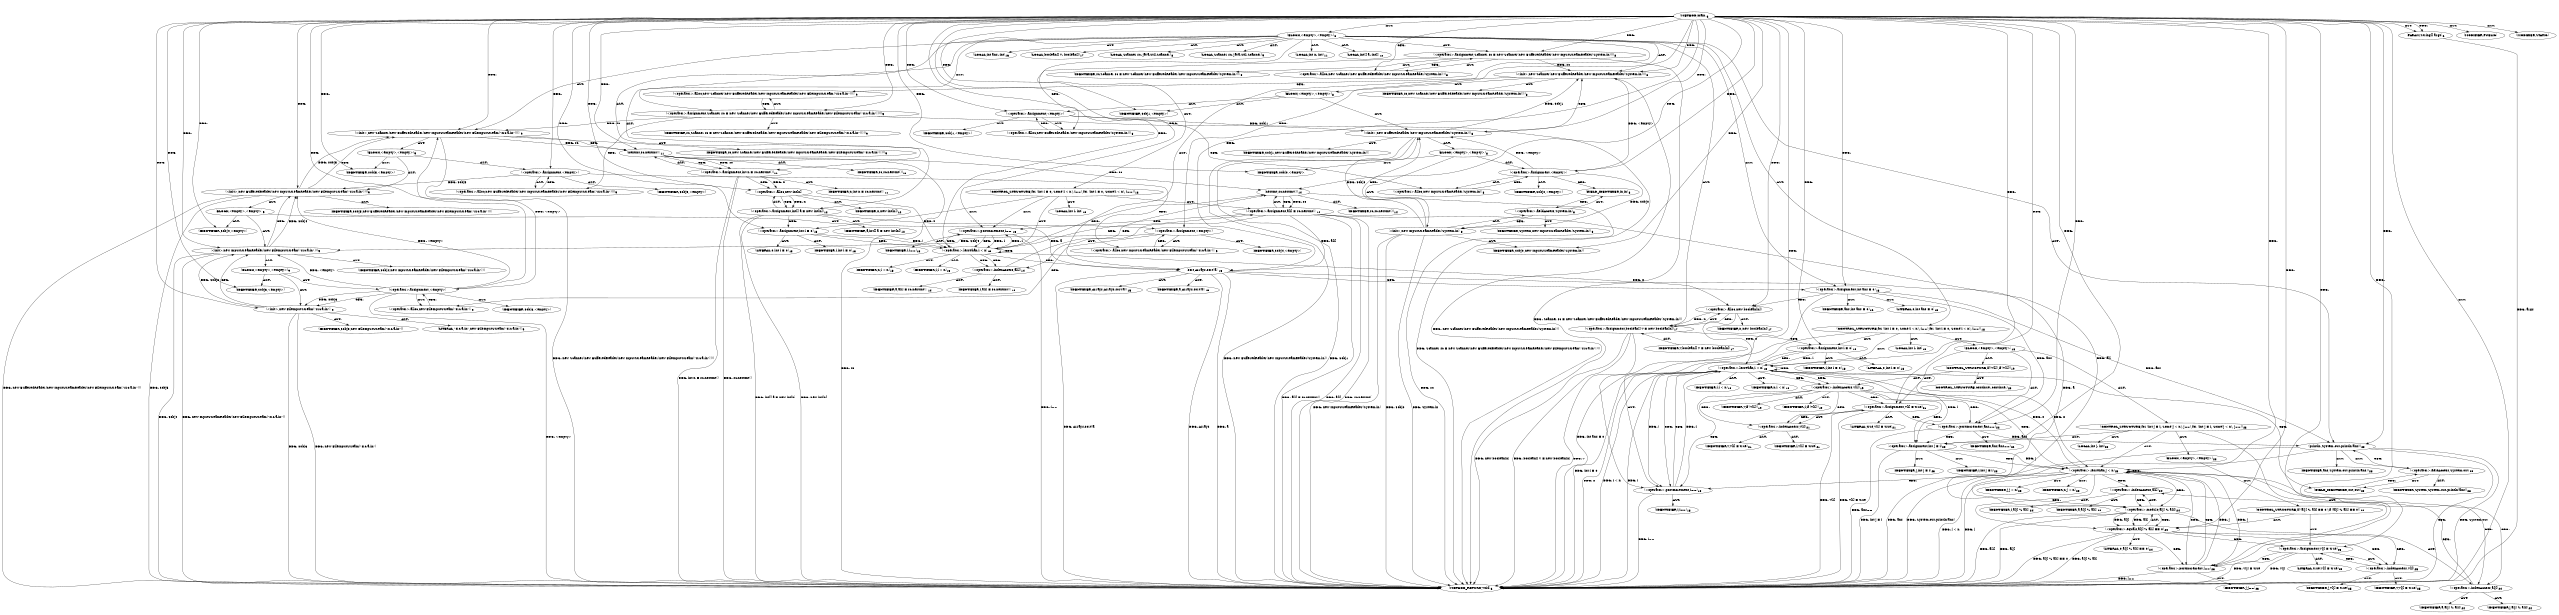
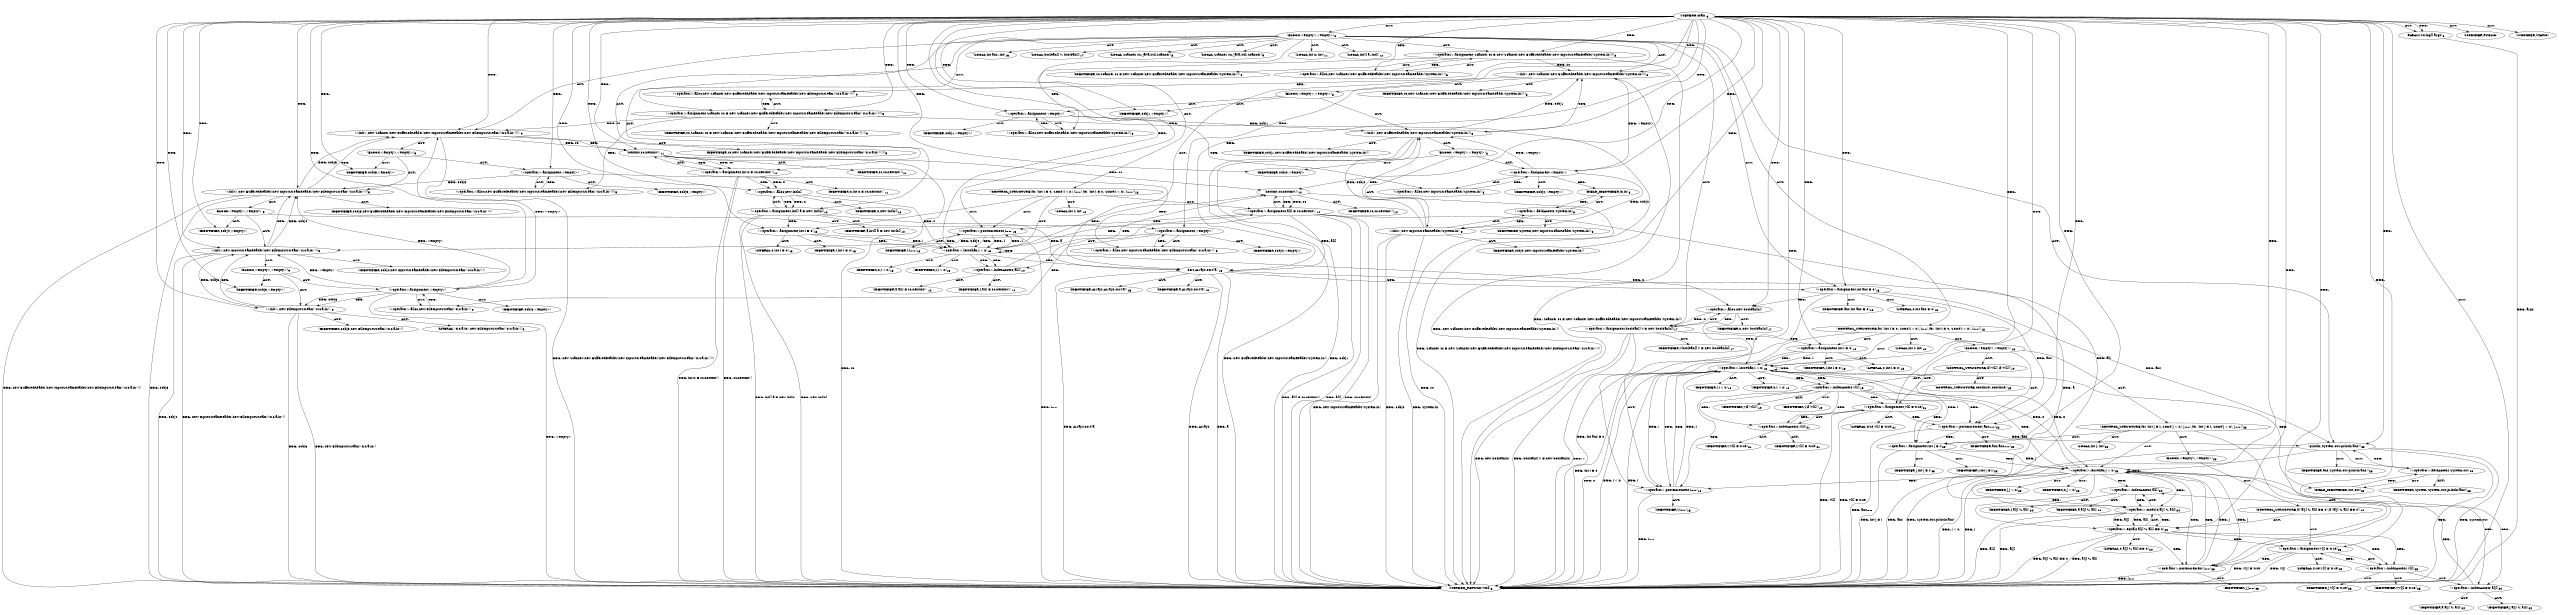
(1661, 340) -> (1672, 337)
(2297, 533) -> (2433, 578)
